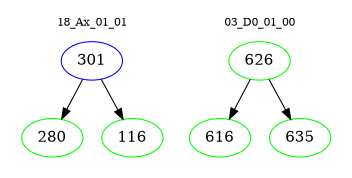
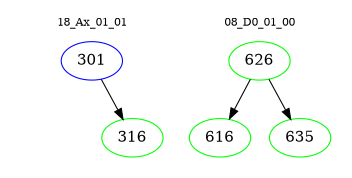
(260, 23) -> (260, 23)
(52, 138) -> none
(132, 138) -> (132, 138)
